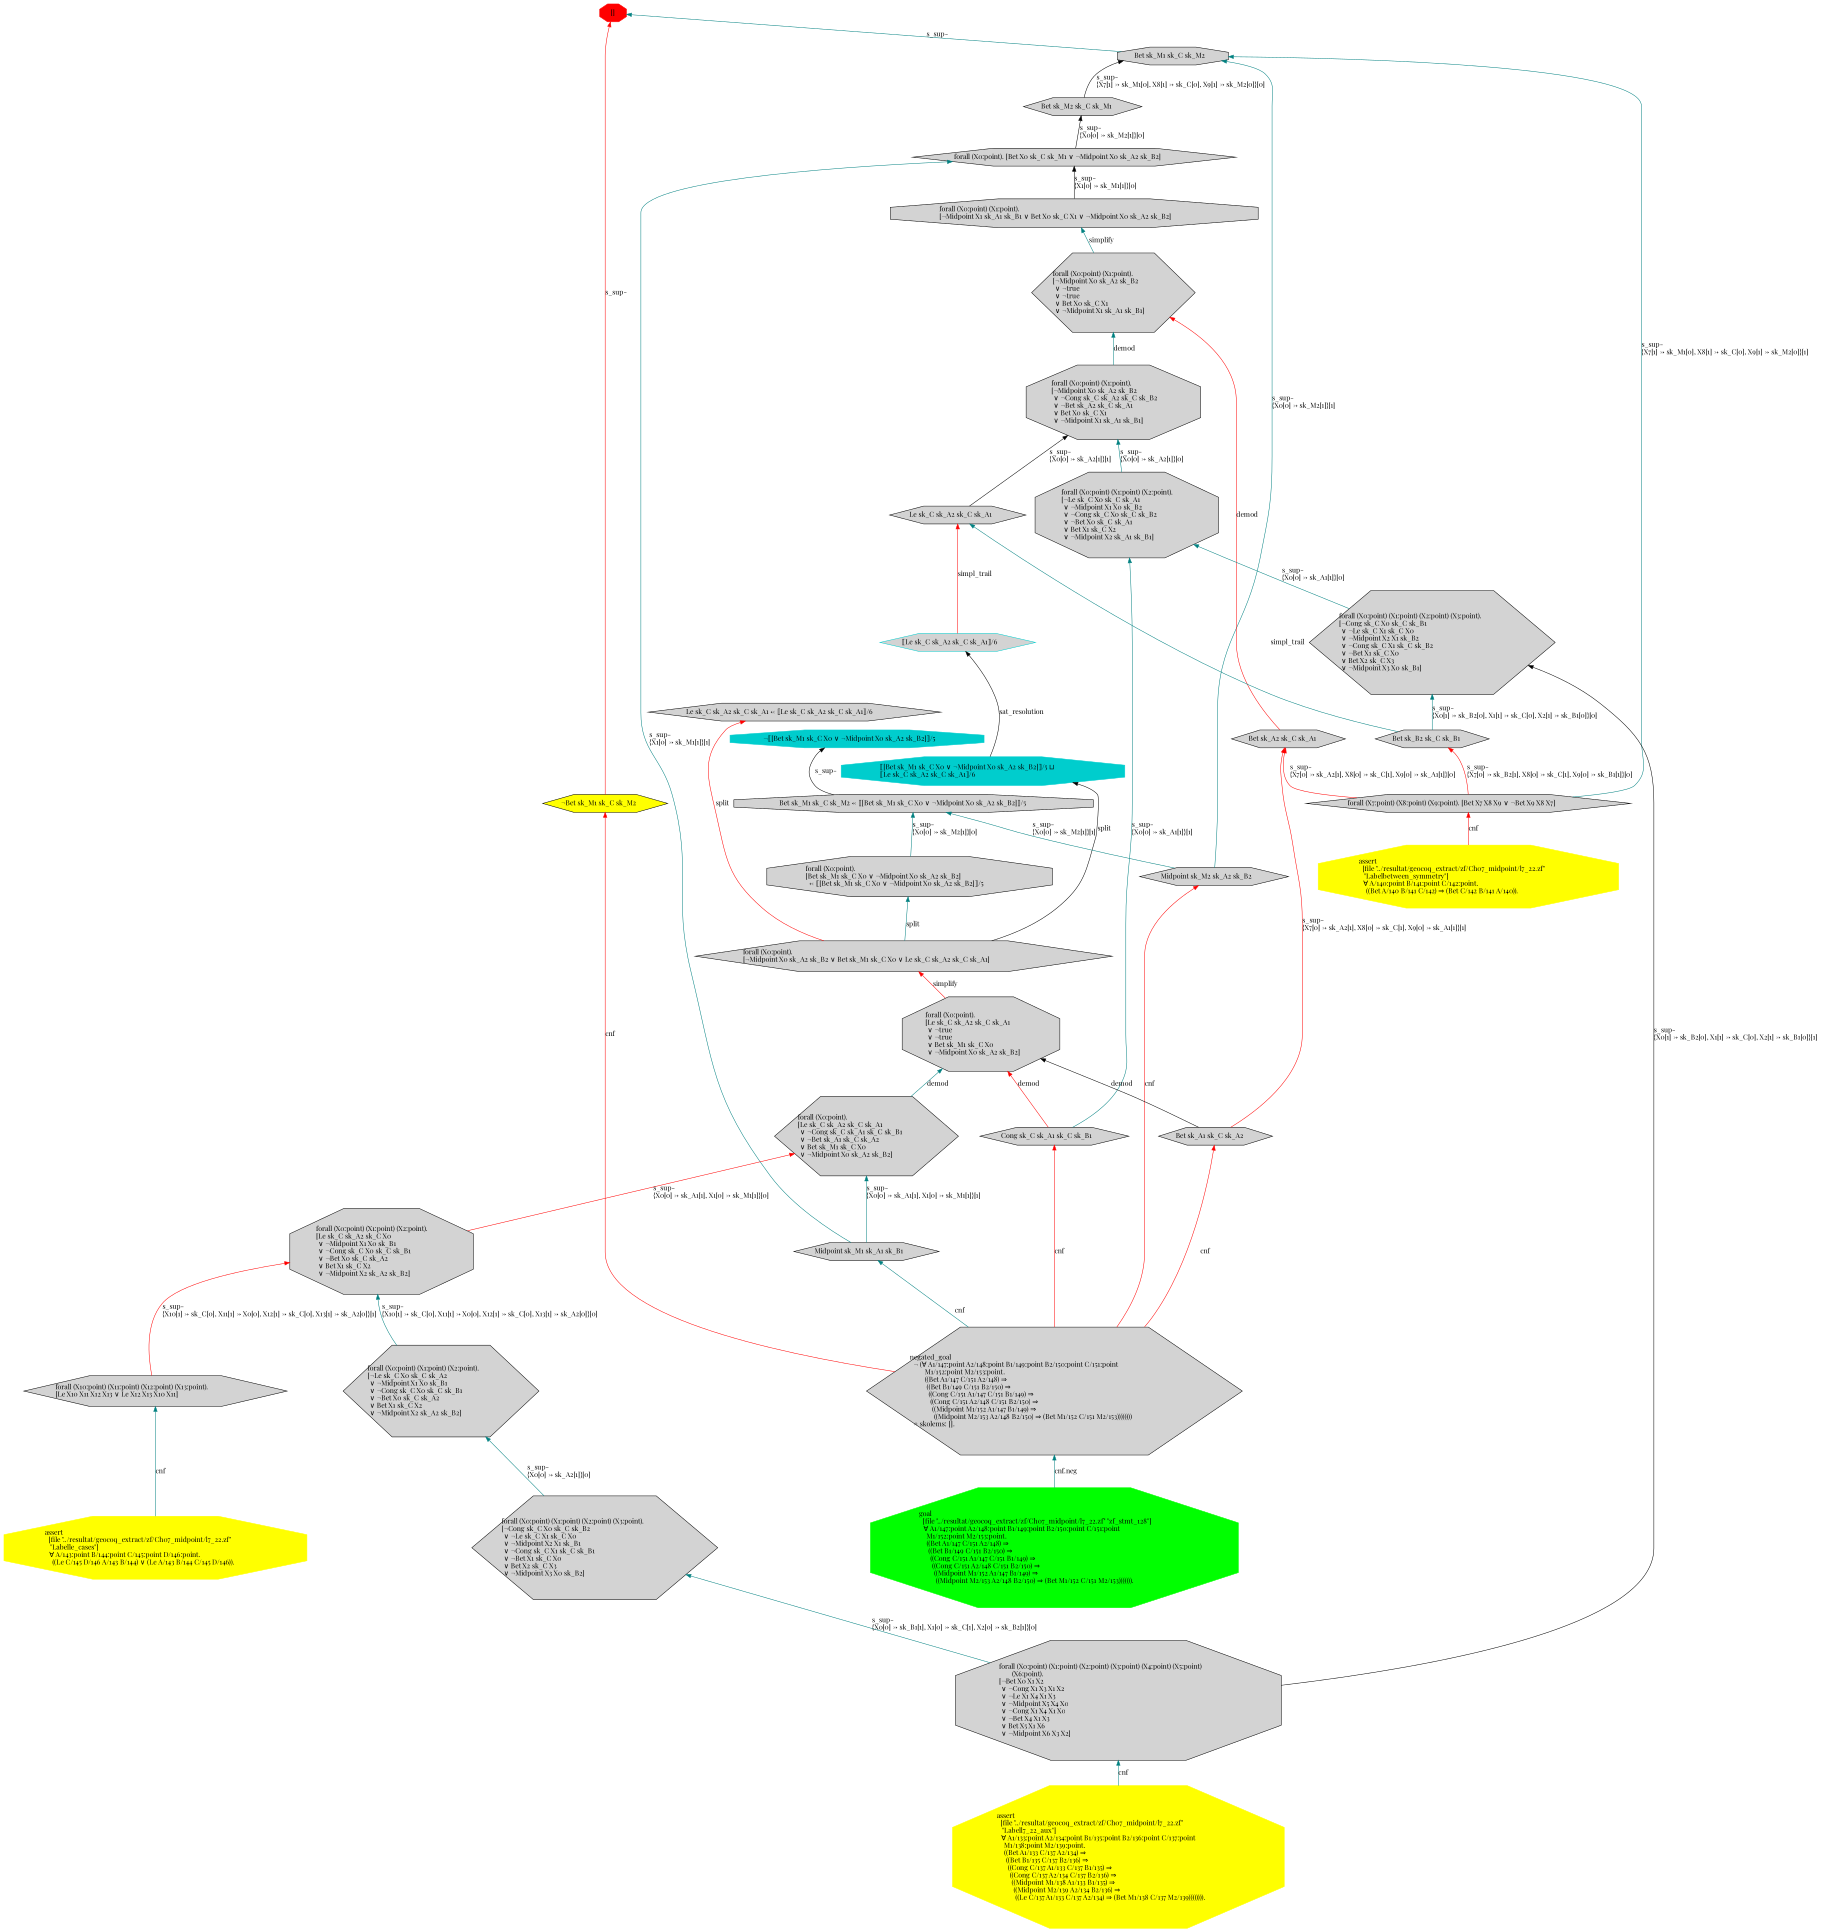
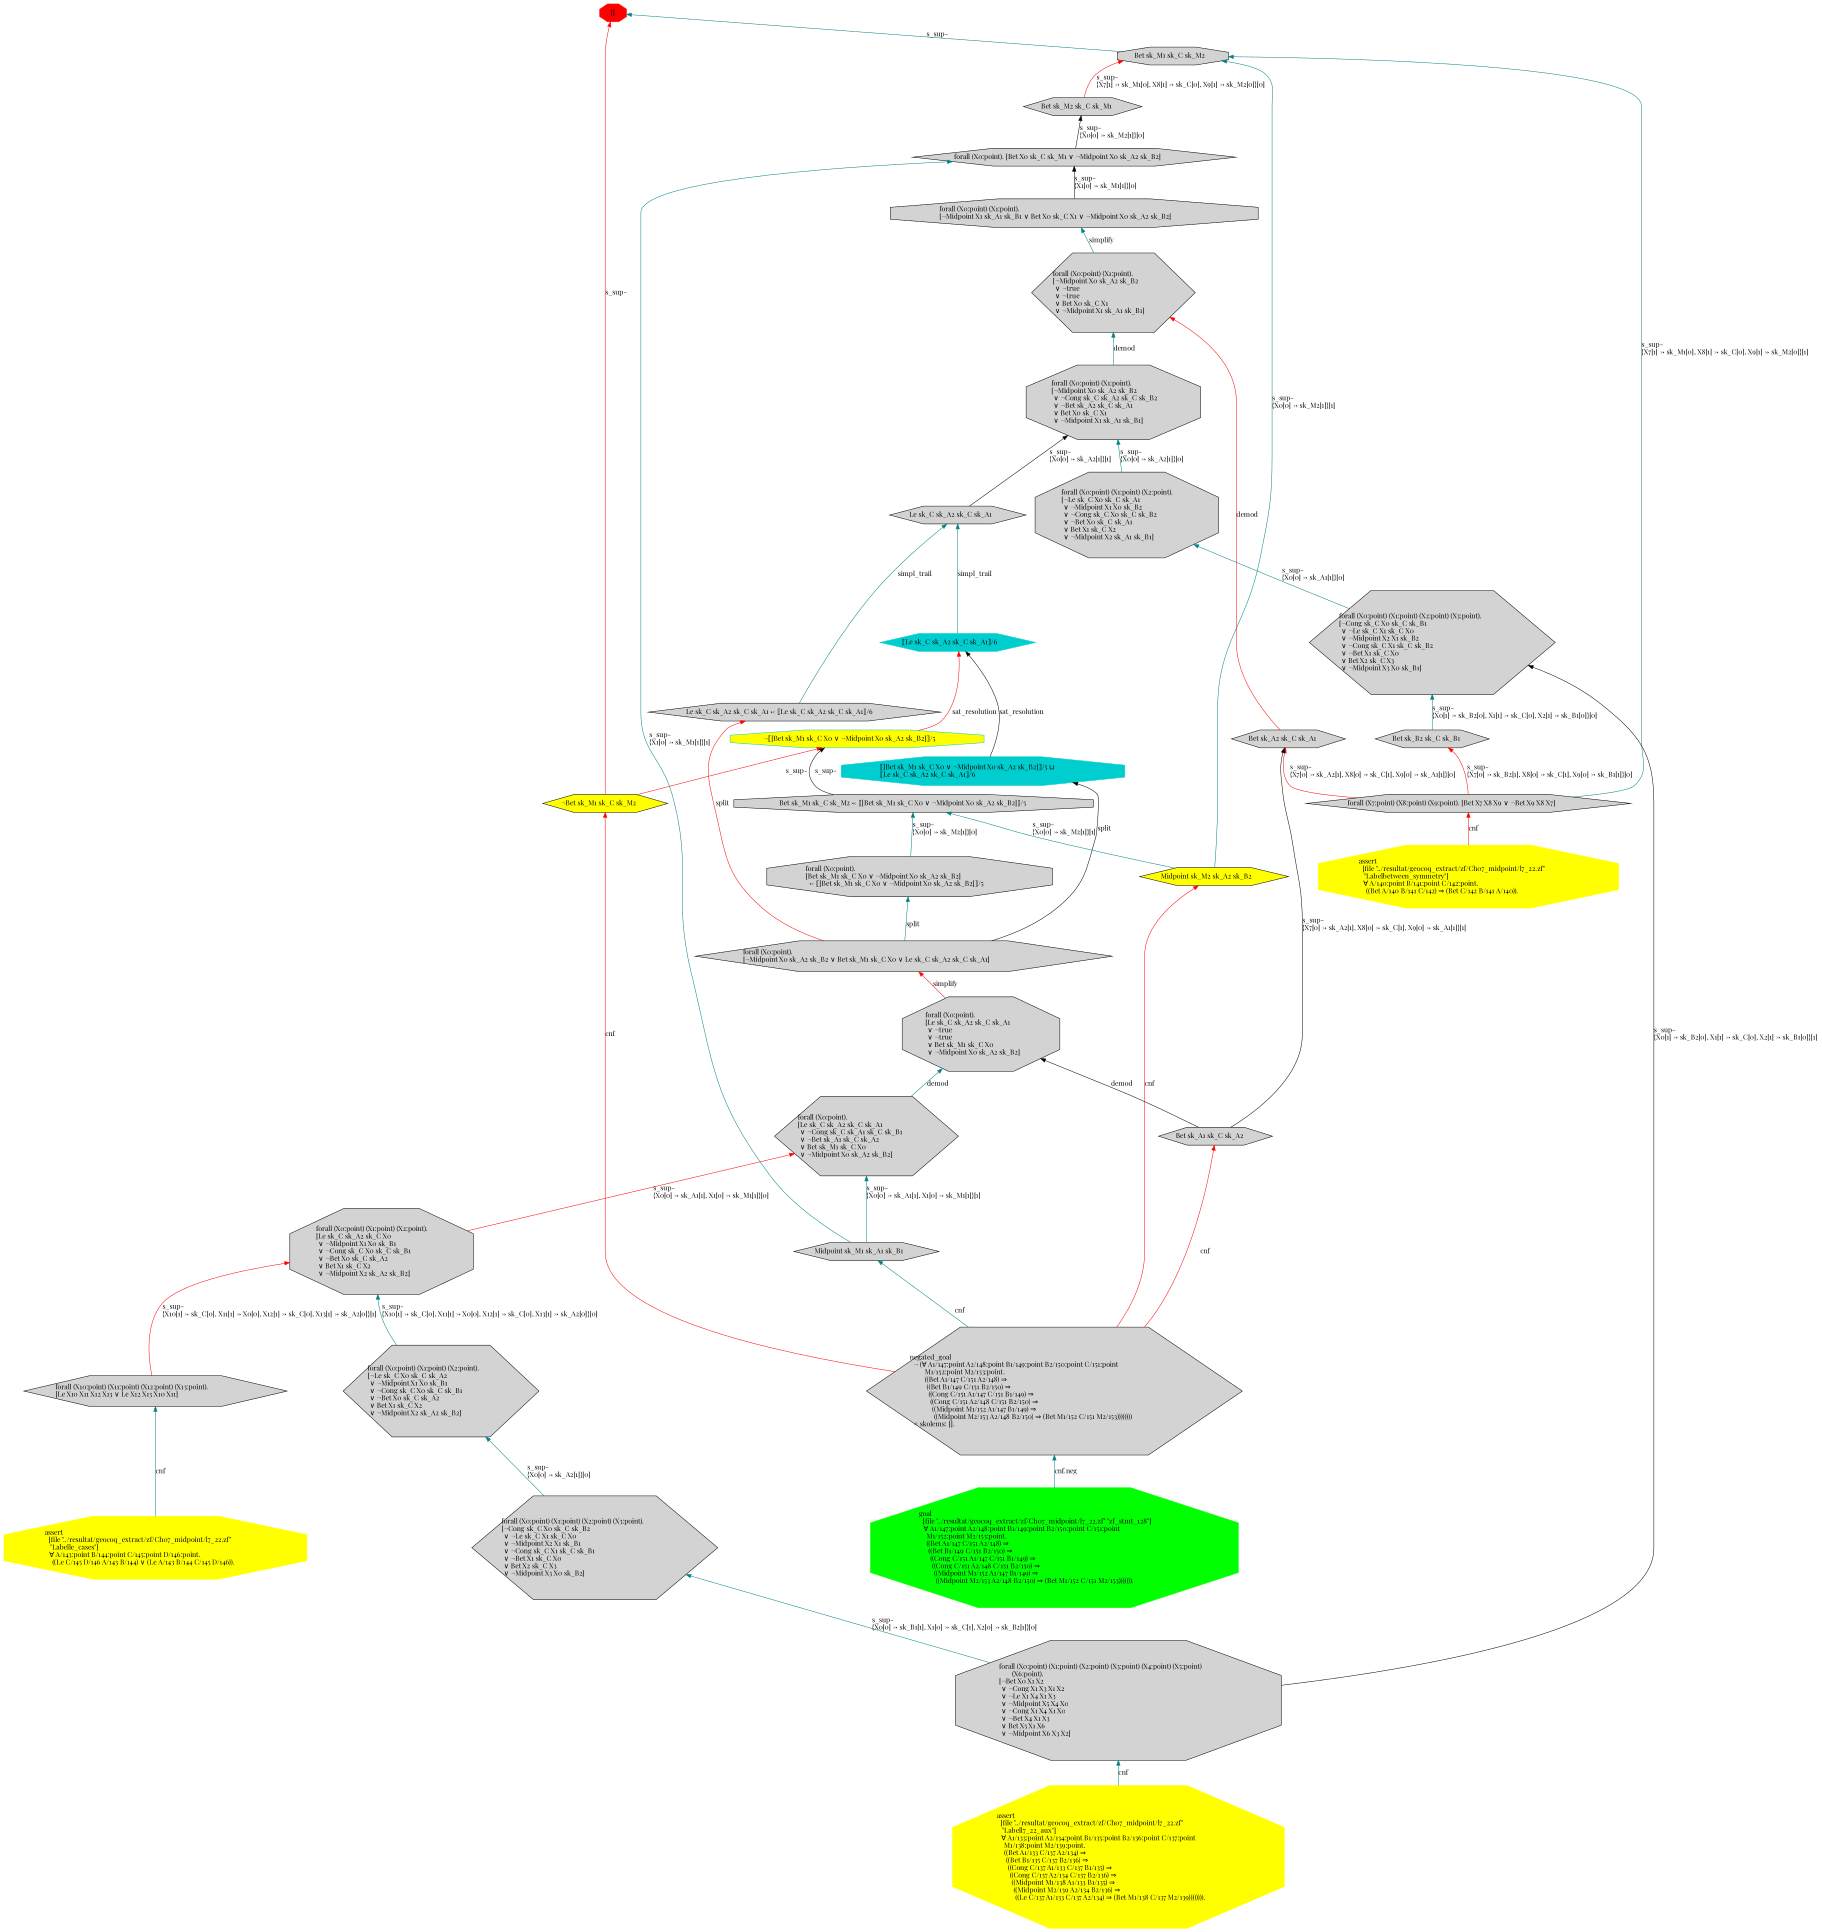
(1096, 75) -> (1096, 75)
(958, 581) -> (958, 581)
(958, 642) -> (958, 642)
(1177, 650) -> (862, 607)
none -> (953, 703)
(857, 739) -> (857, 739)
none -> (727, 772)
(1214, 877) -> (1214, 877)
(1302, 954) -> (1302, 954)
(1054, 1136) -> none
